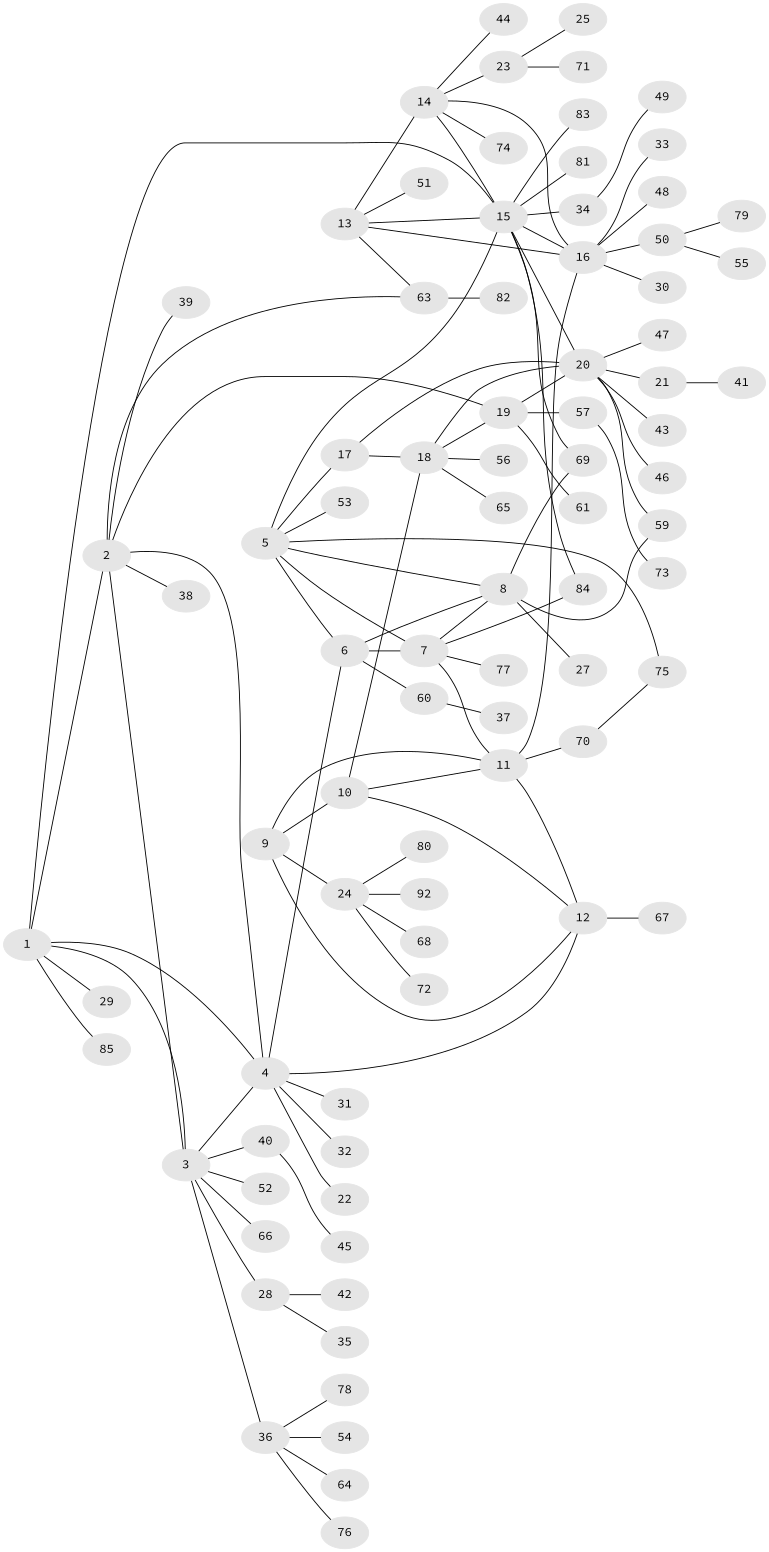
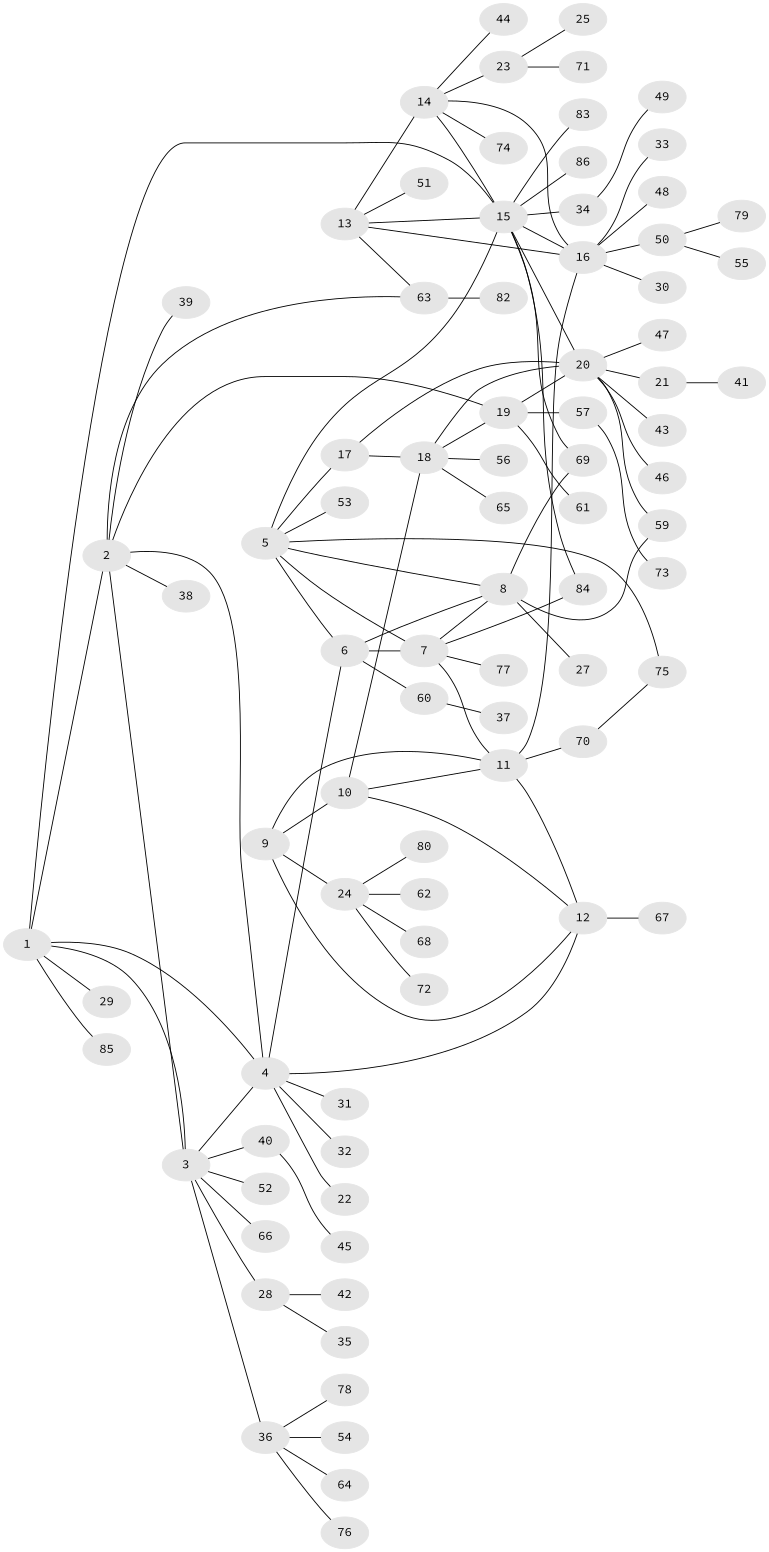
(583, 162) -> (583, 162)
(424, 894) -> (424, 894)
